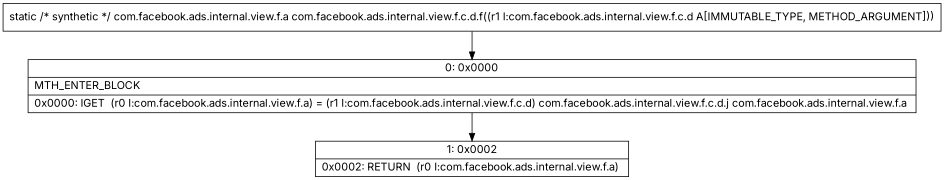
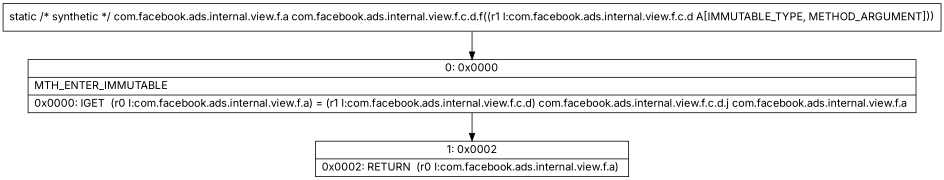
(88, 86) -> (101, 86)
